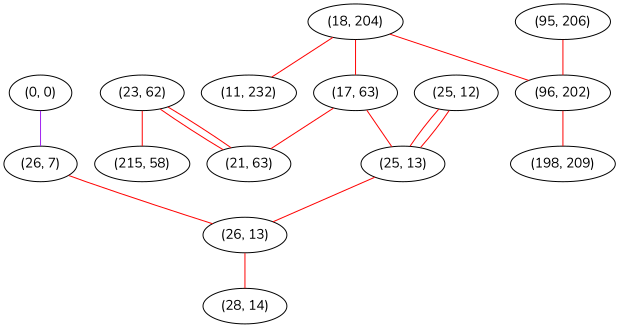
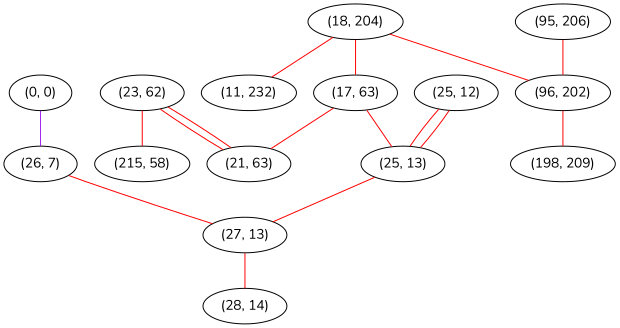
(245, 235) -> (245, 235)
